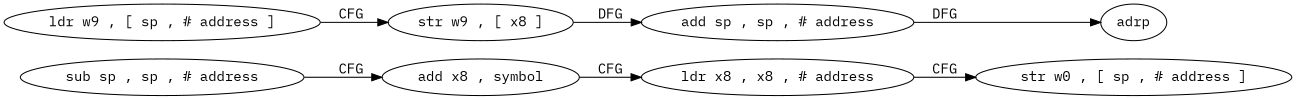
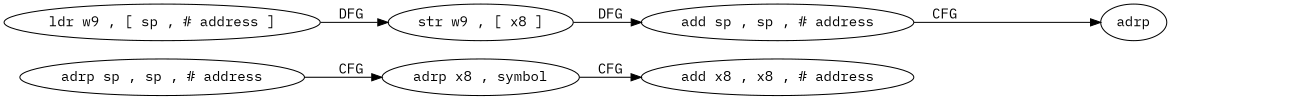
(351, 15) -> (351, 15)
(945, 15) -> (945, 15)
(162, 77) -> (162, 77)
(481, 77) -> (481, 77)
(778, 77) -> (778, 77)
(1134, 77) -> none
